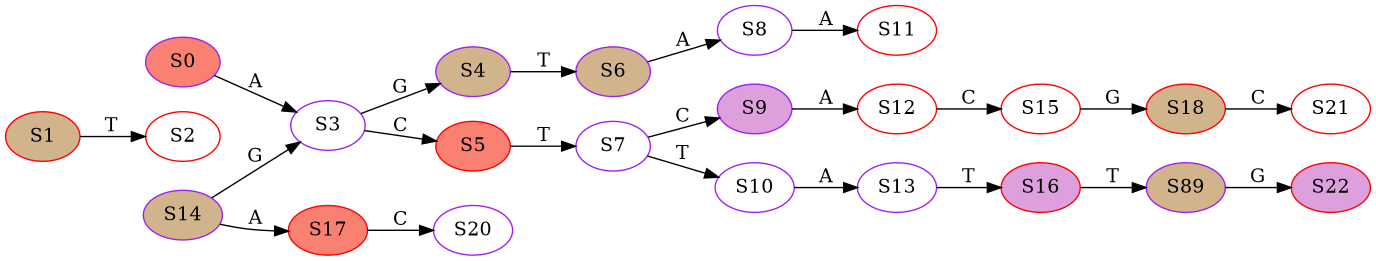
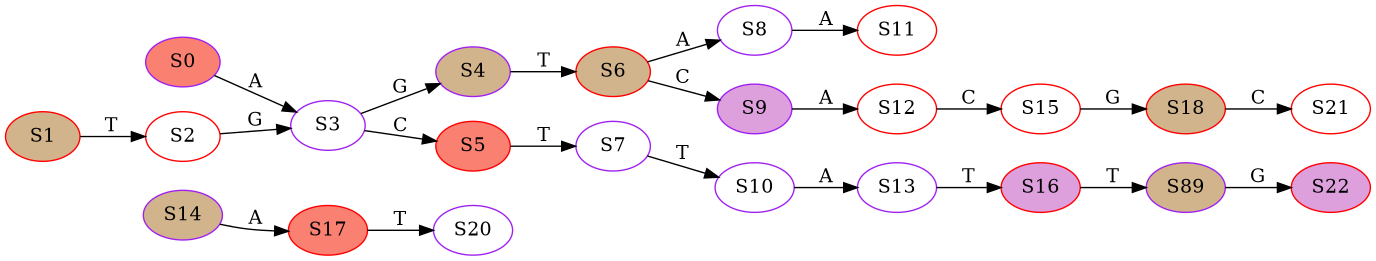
(613, 72) -> (613, 72)
(677, 129) -> (677, 89)
(250, 174) -> (249, 132)
(400, 220) -> (400, 220)
